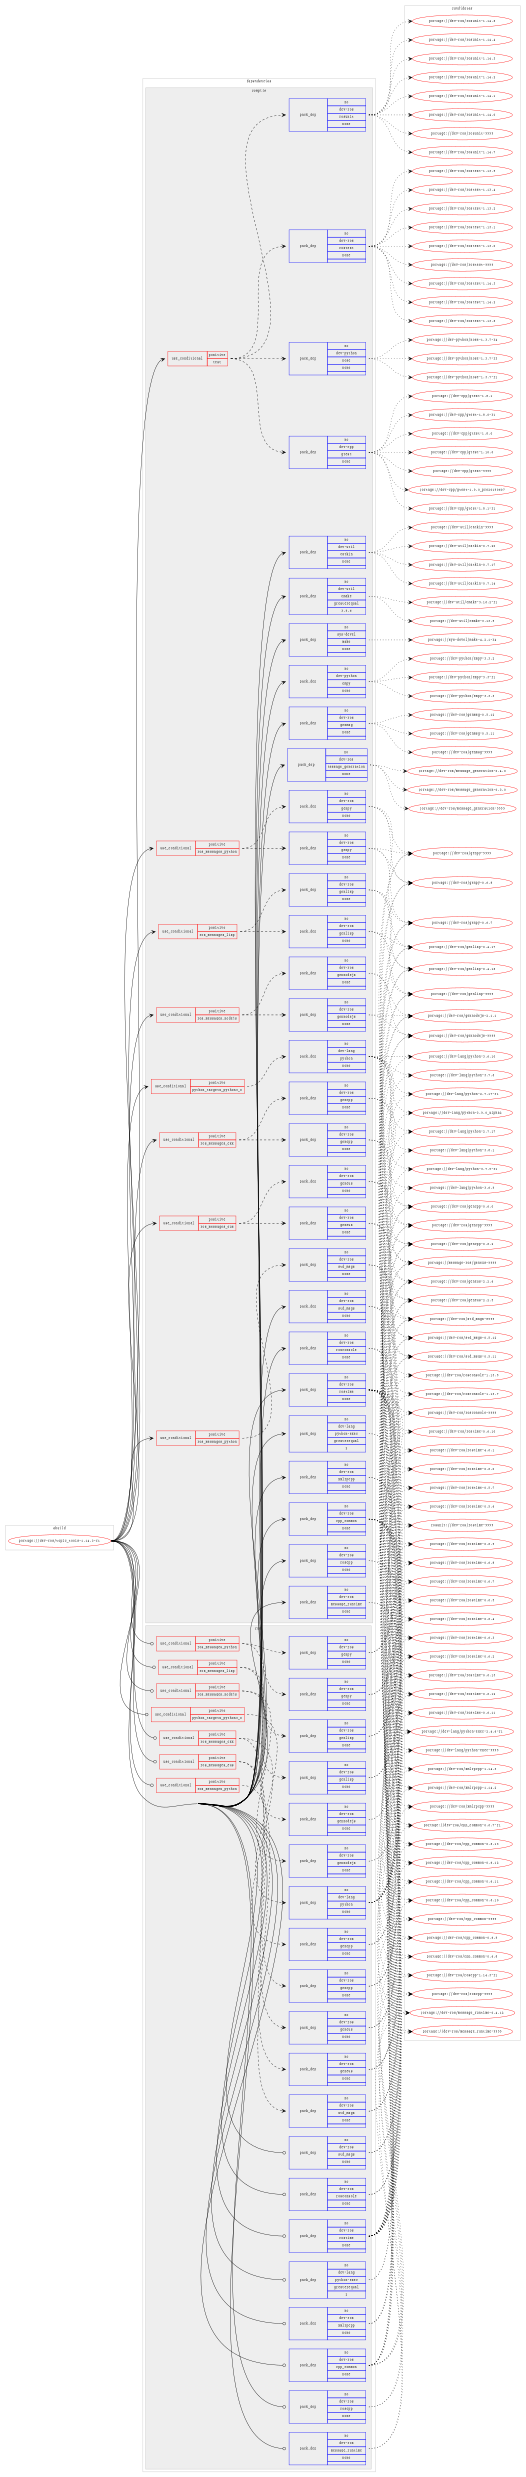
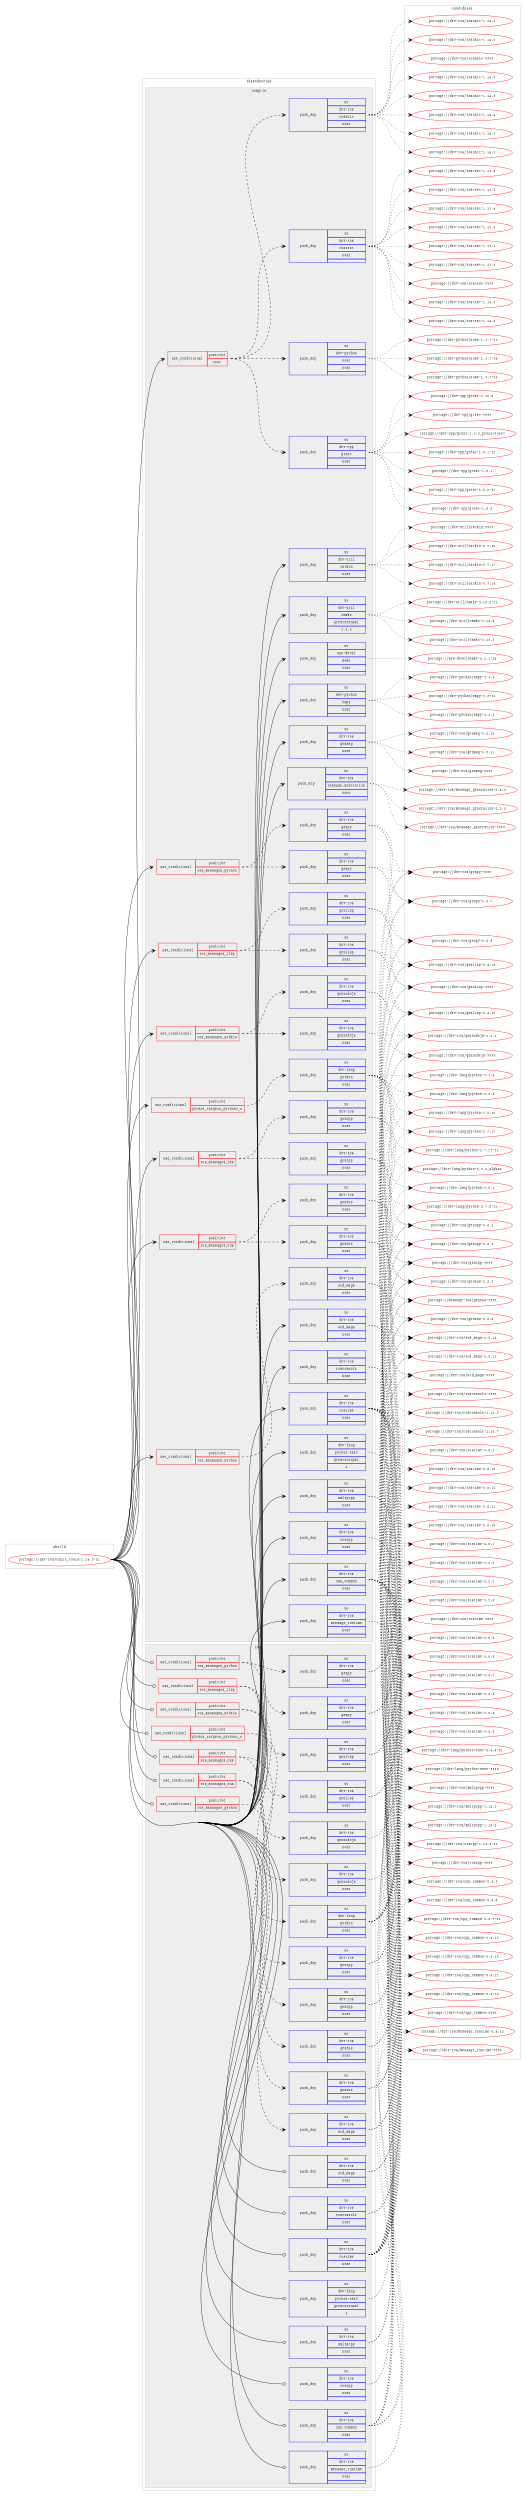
none -> (462, 621)
(462, 1525) -> (462, 1619)
